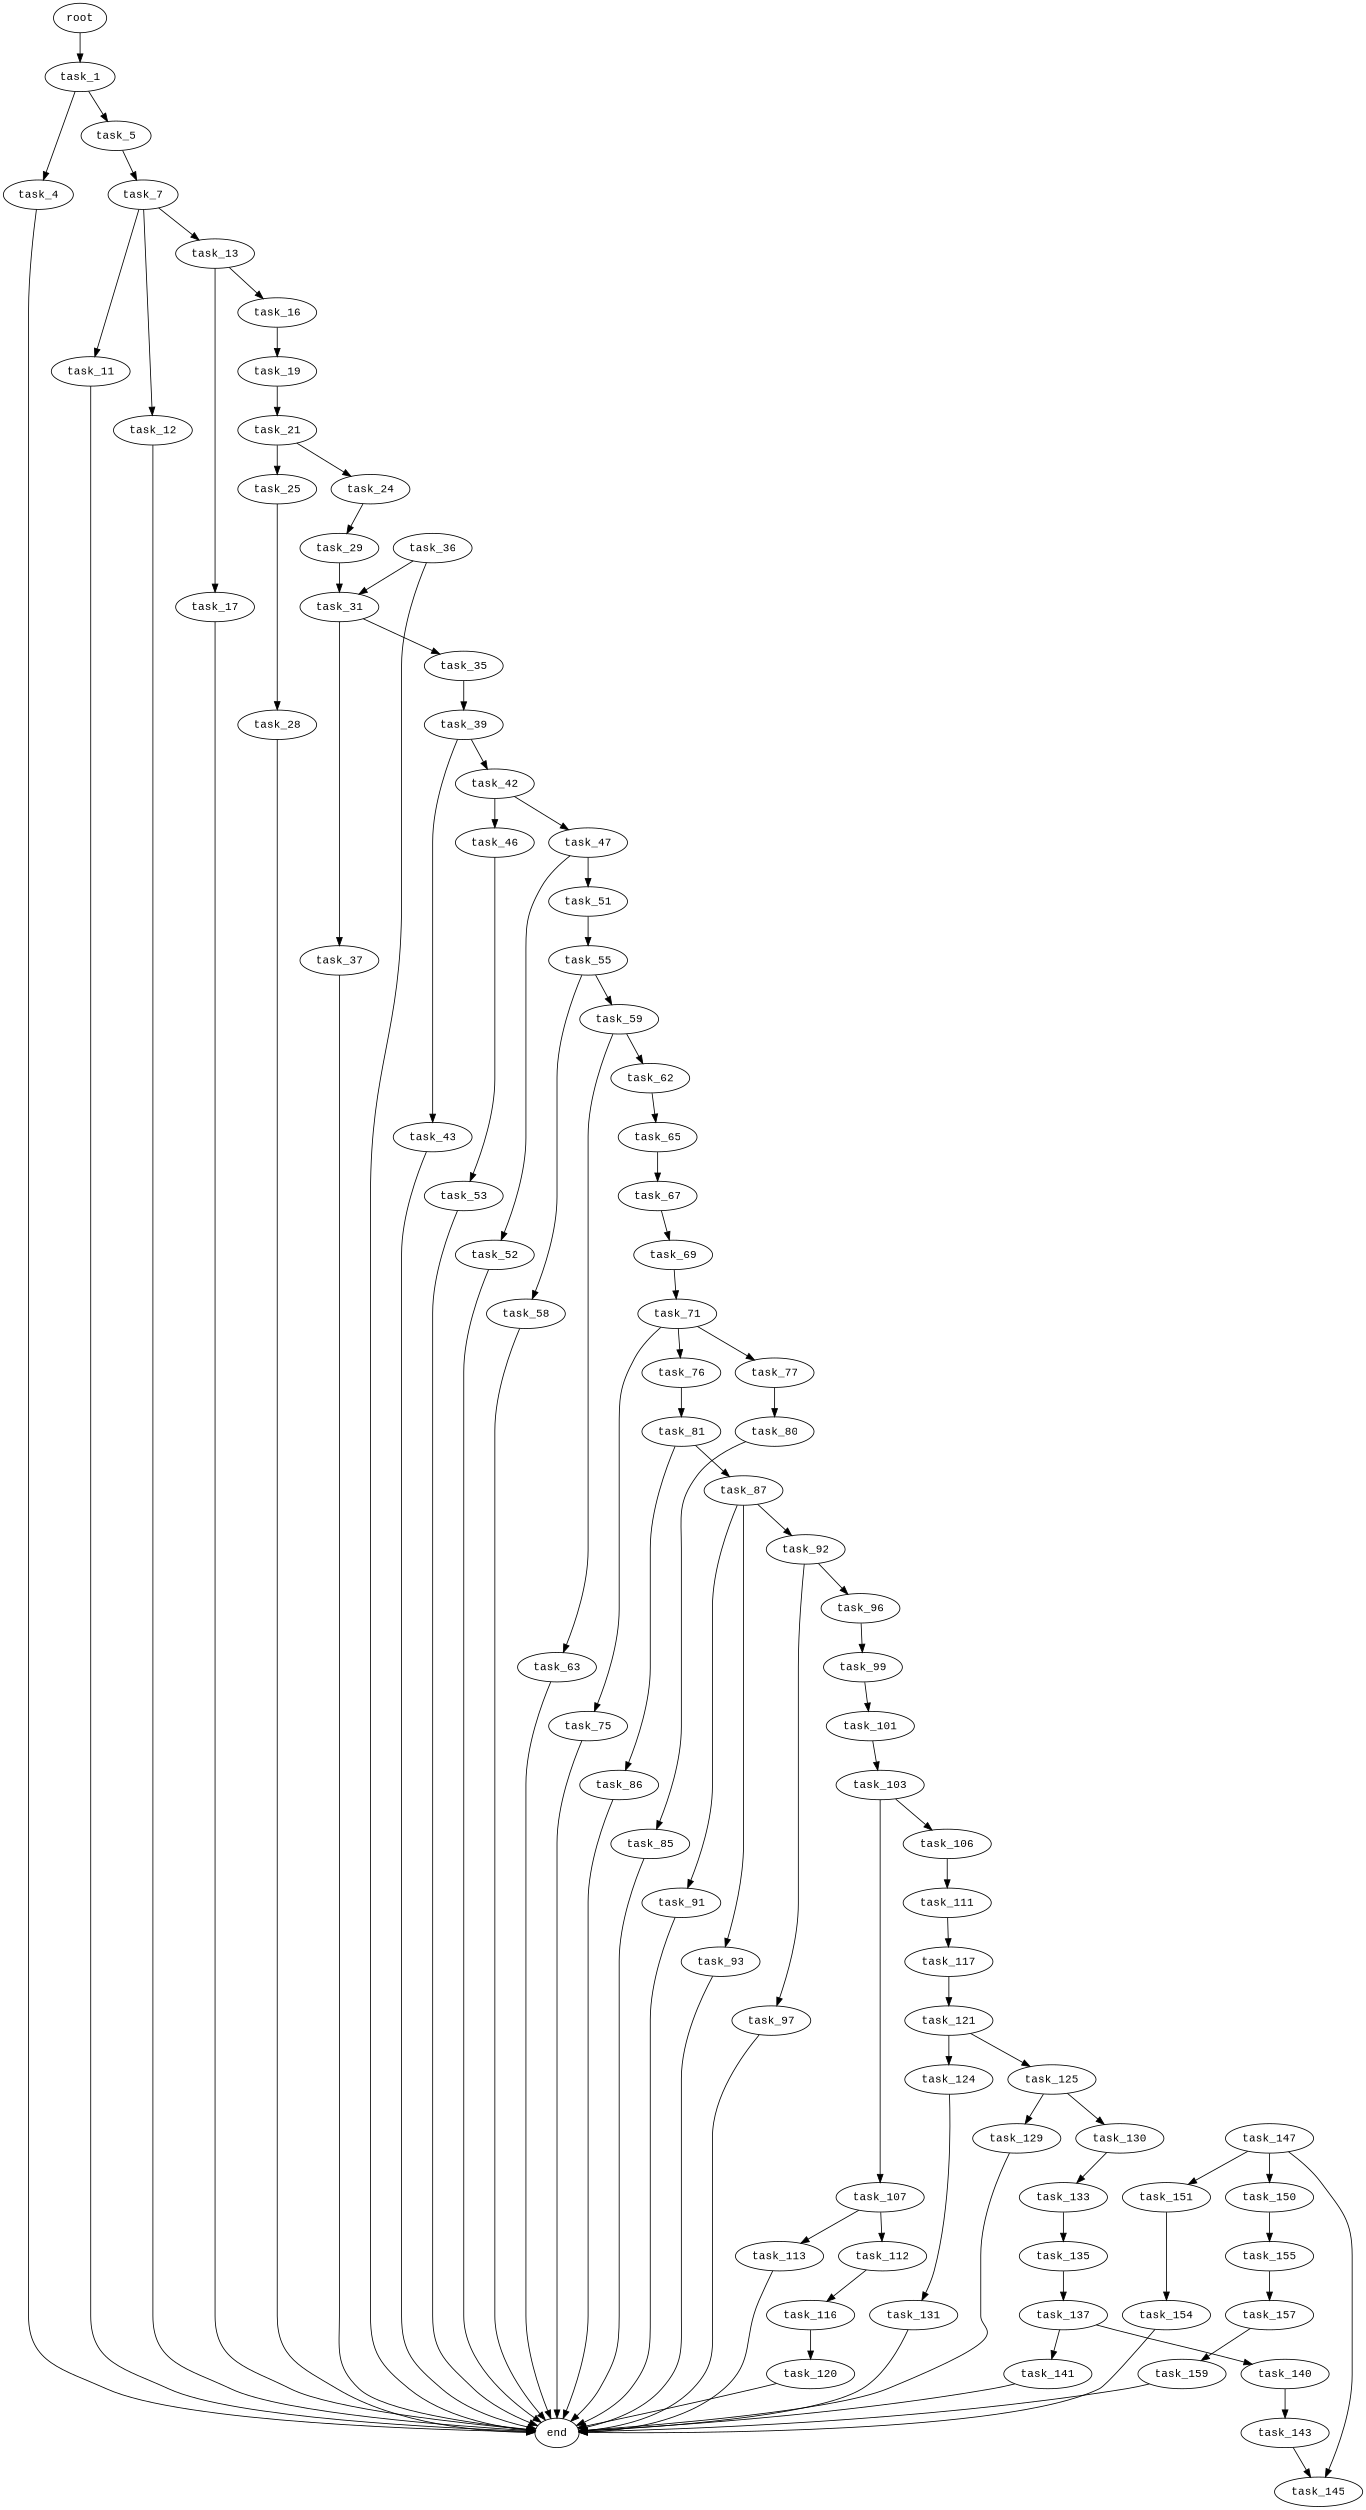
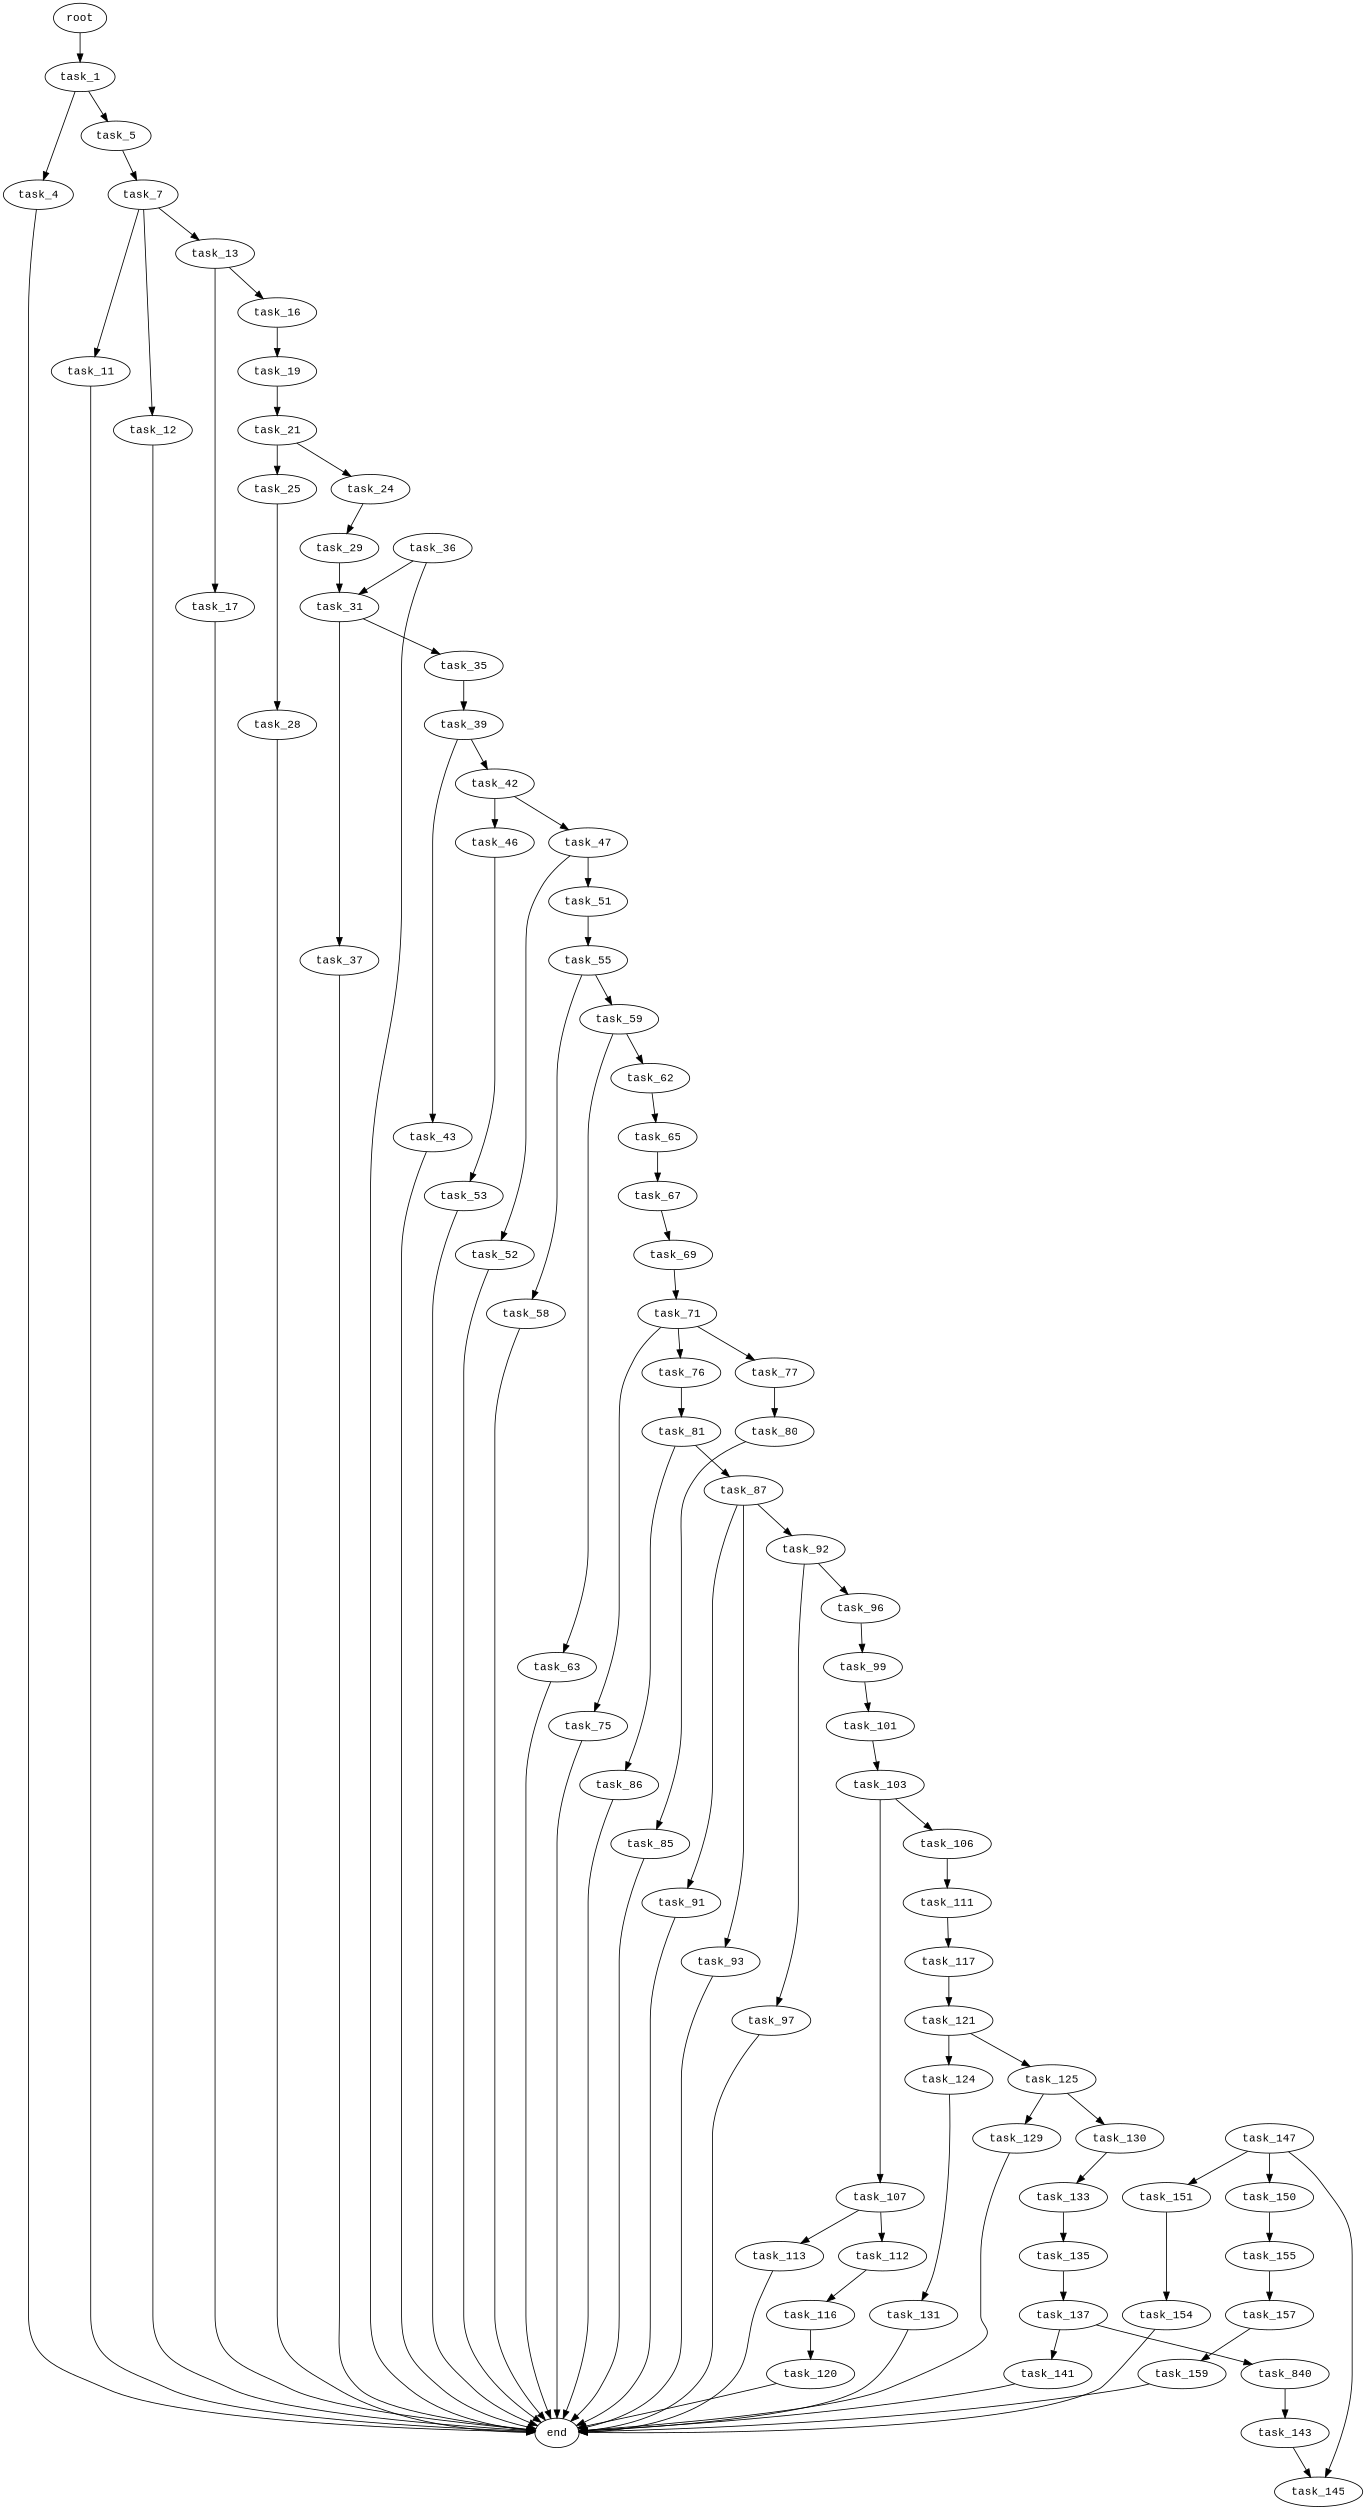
(1285, 2374) -> (1285, 2374)
